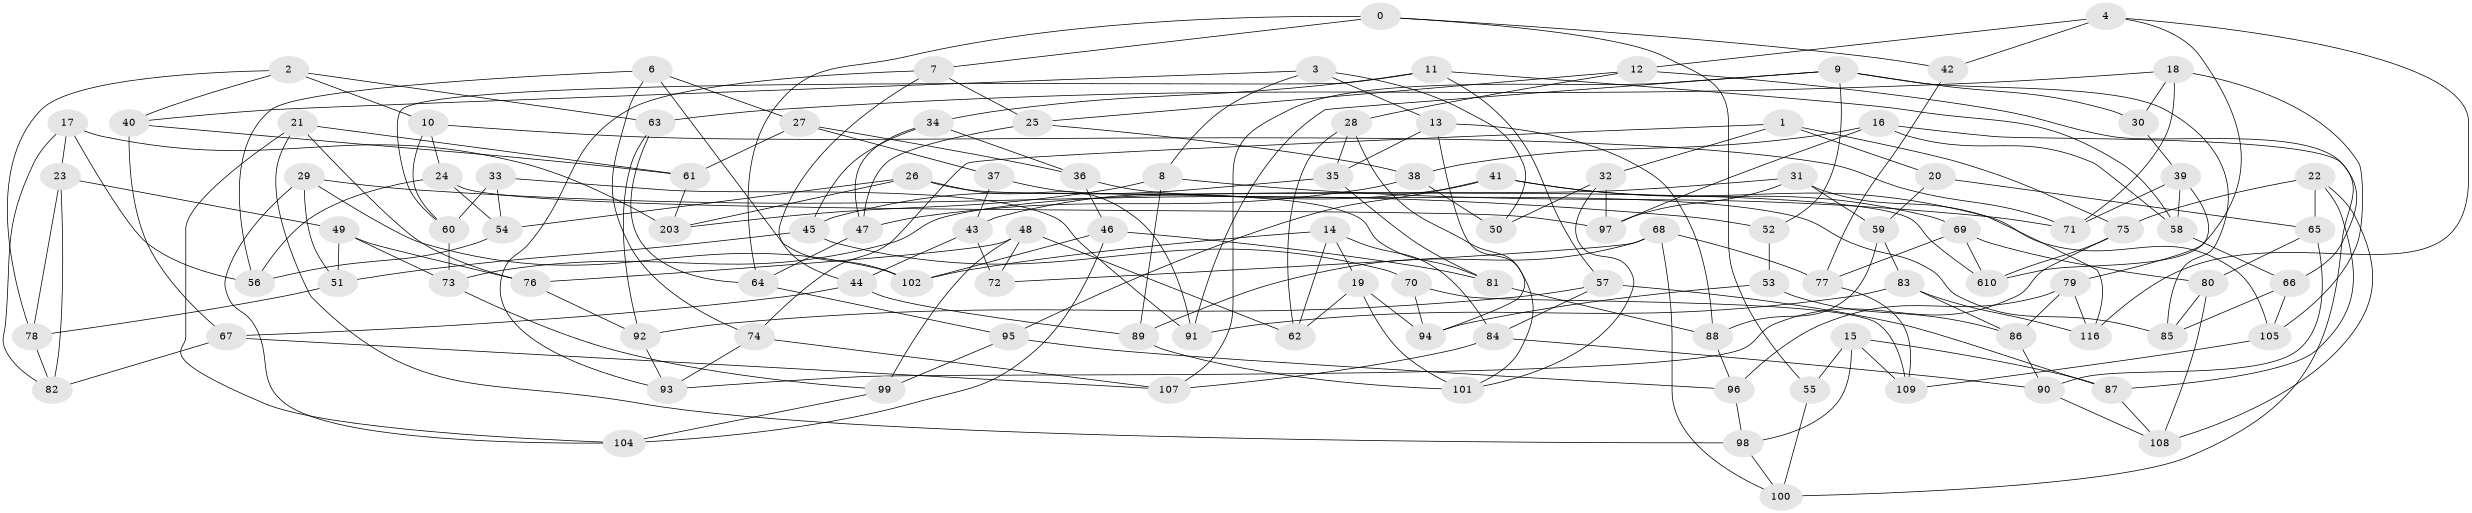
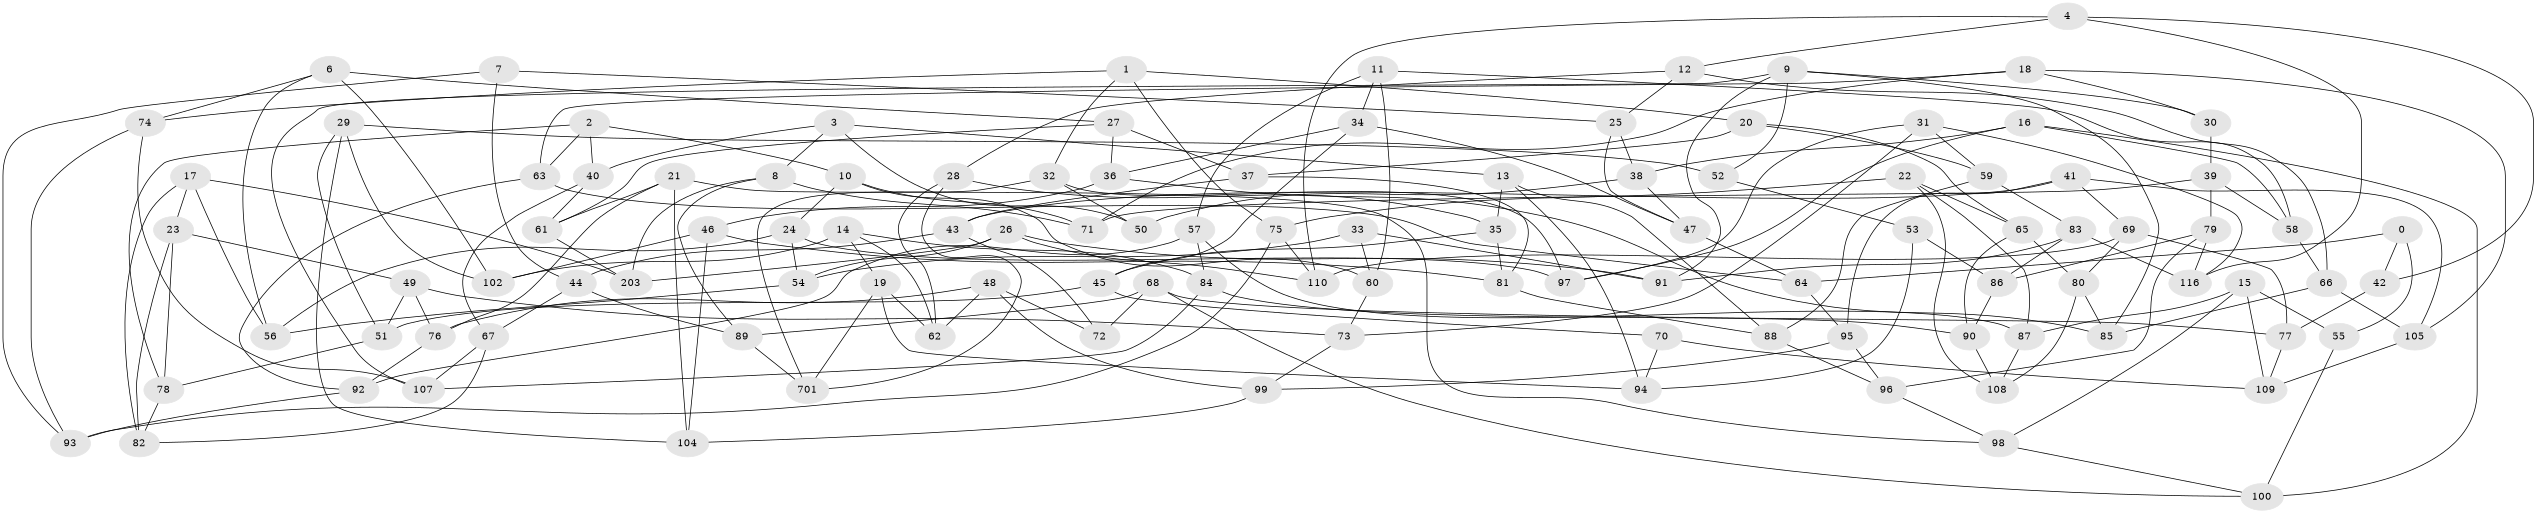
(1157, 43) -> none
none -> (1489, 159)
(1987, 283) -> (1318, 283)
(1463, 390) -> (808, 390)
